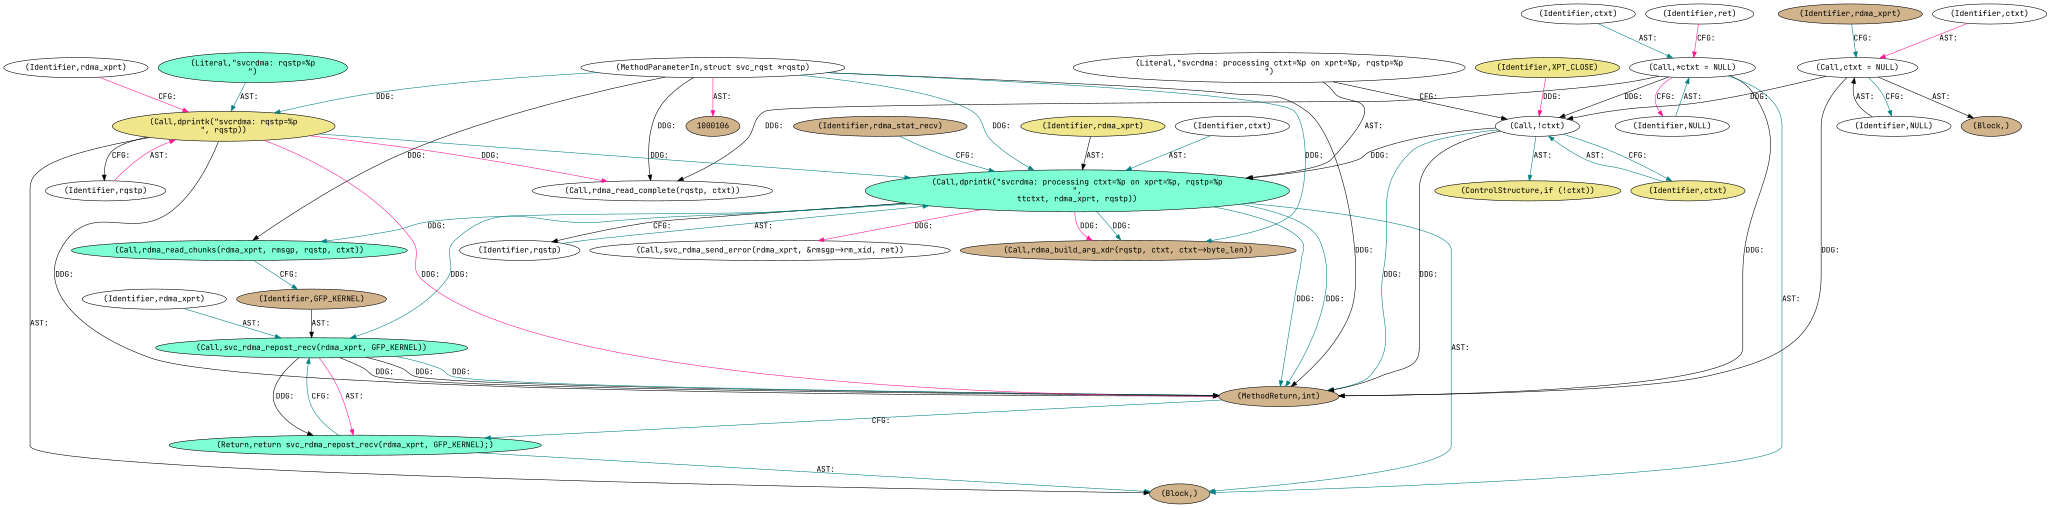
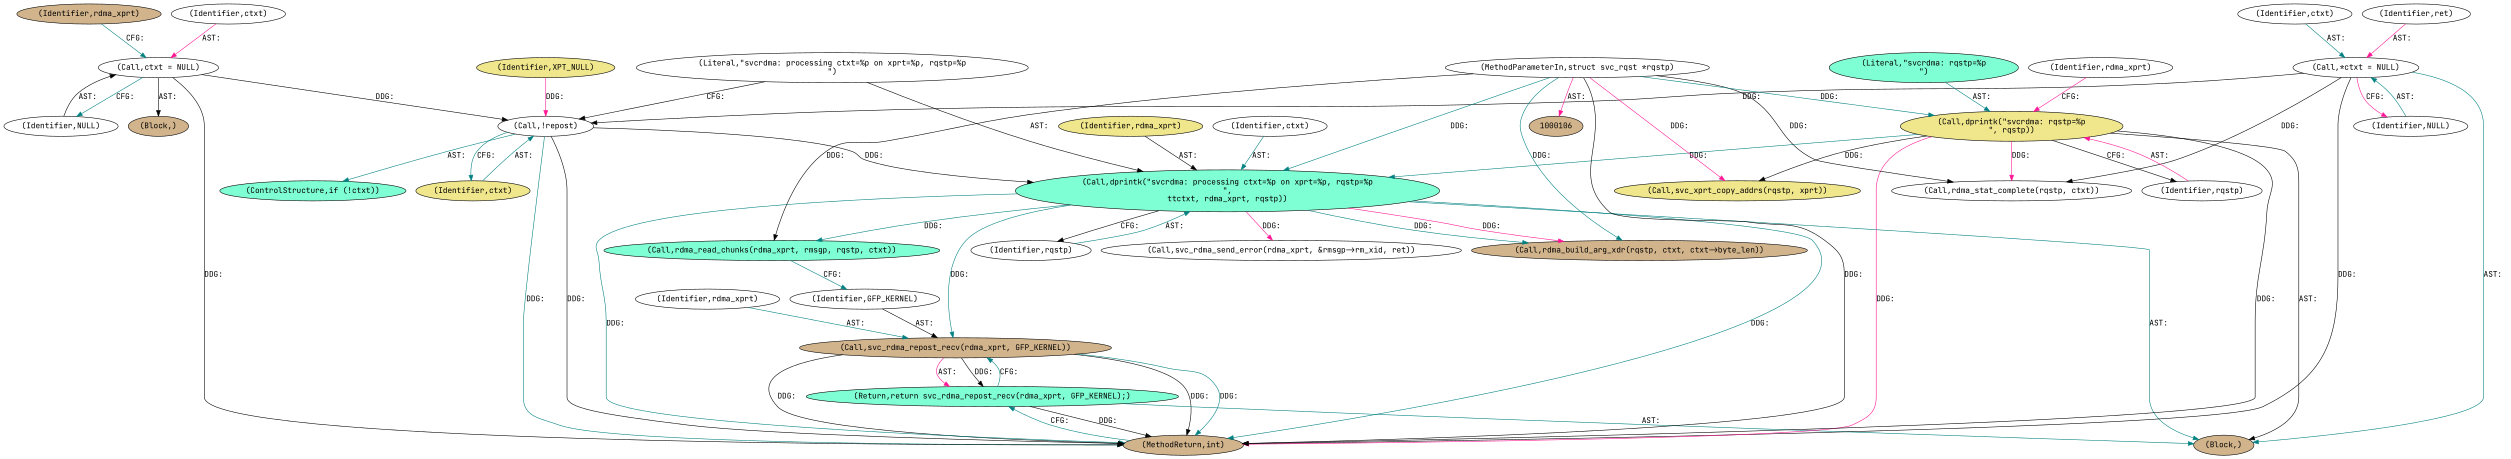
(1709, 38) -> (2405, 38)
(1547, 68) -> (546, 68)
(880, 126) -> none
(1537, 126) -> (546, 126)
(652, 191) -> (2012, 191)
(1528, 191) -> (313, 191)
none -> (1737, 191)
(312, 299) -> (865, 299)
(312, 348) -> (955, 348)
none -> (1088, 421)
